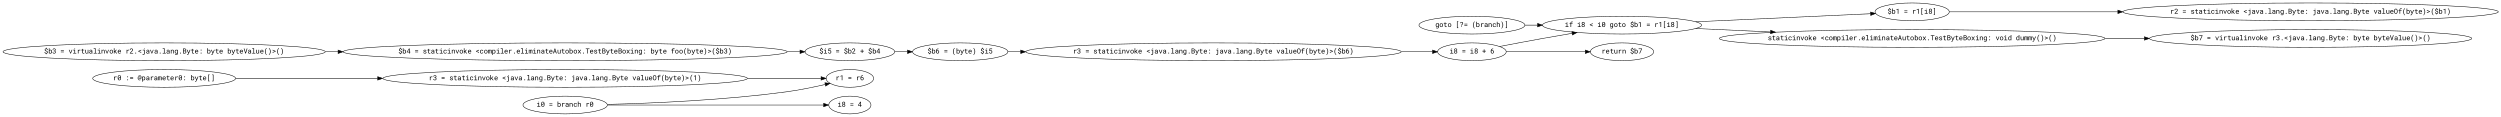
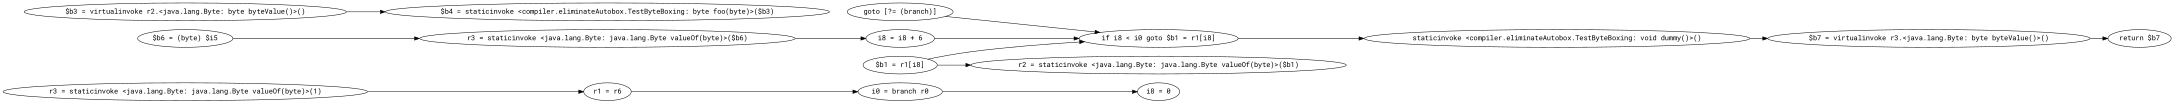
(1783, 18) -> (1003, 48)
(850, 52) -> none
(1546, 52) -> (2096, 38)
(164, 78) -> none
(717, 99) -> (742, 92)
(850, 105) -> (1159, 92)
